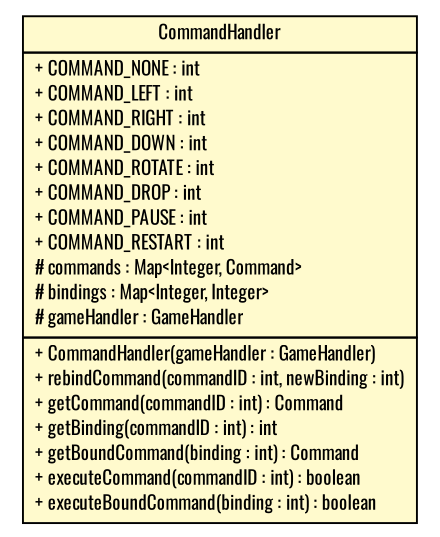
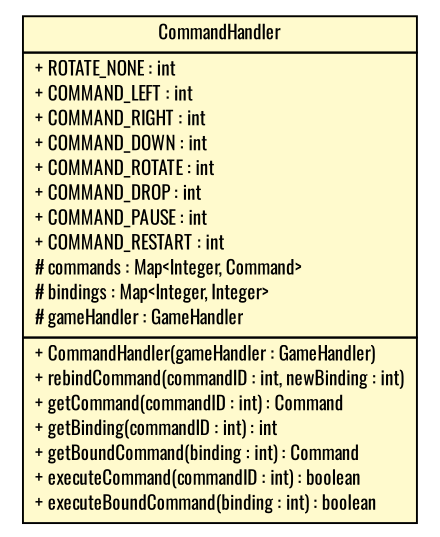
(118, 70) -> (106, 70)
